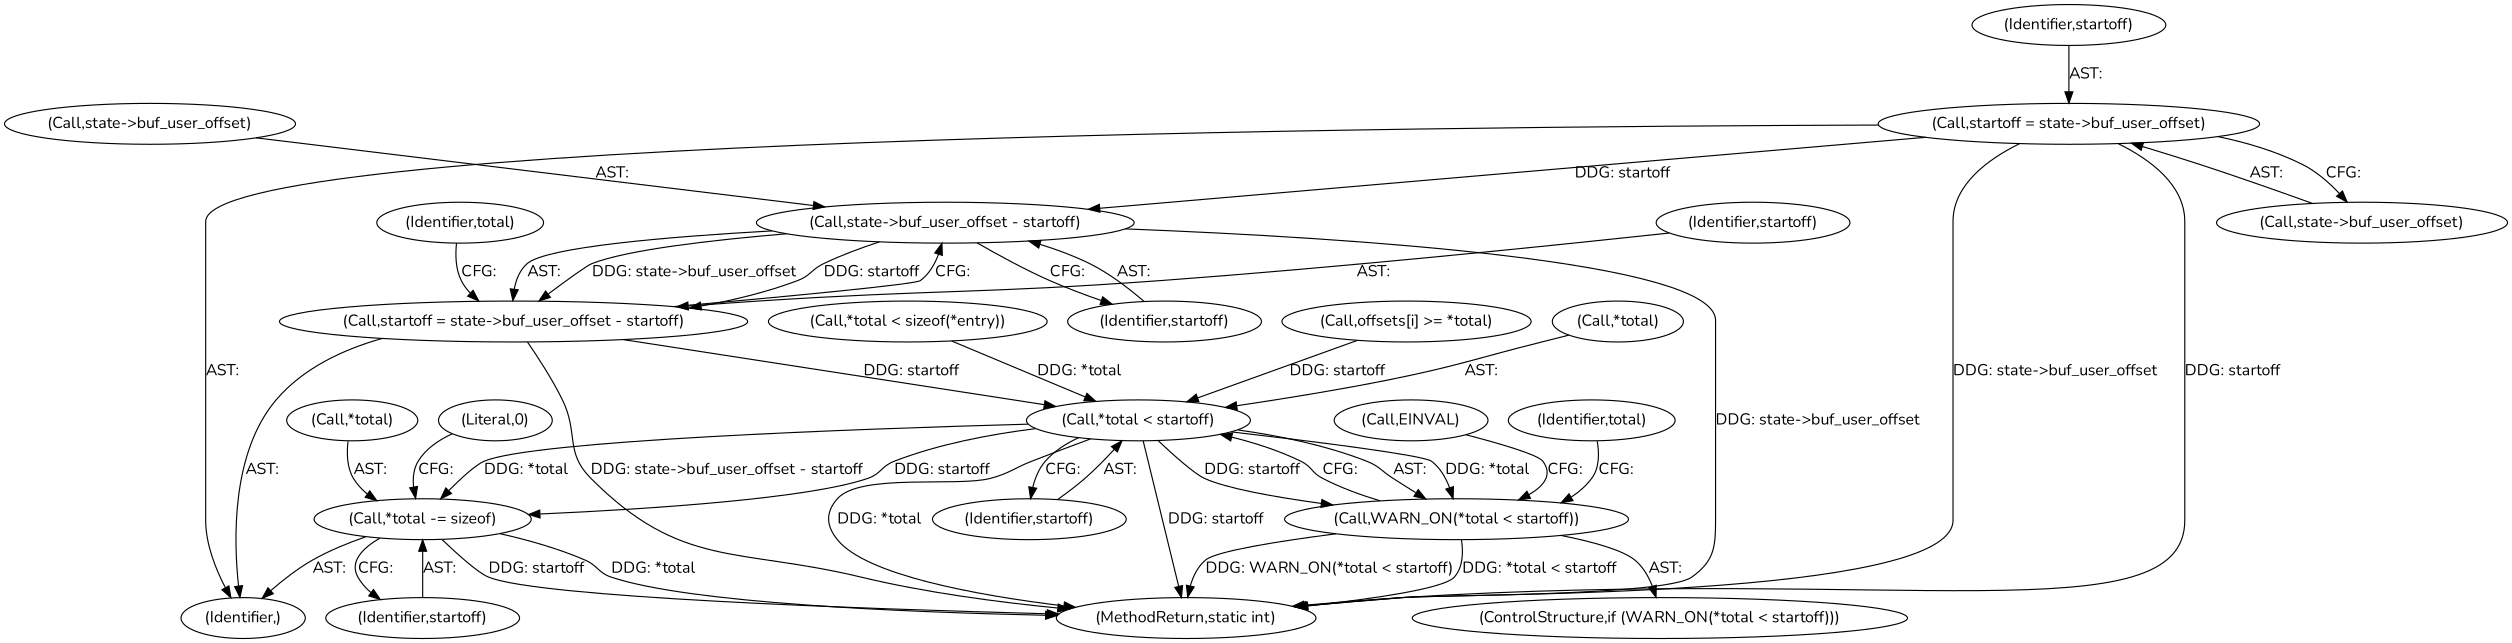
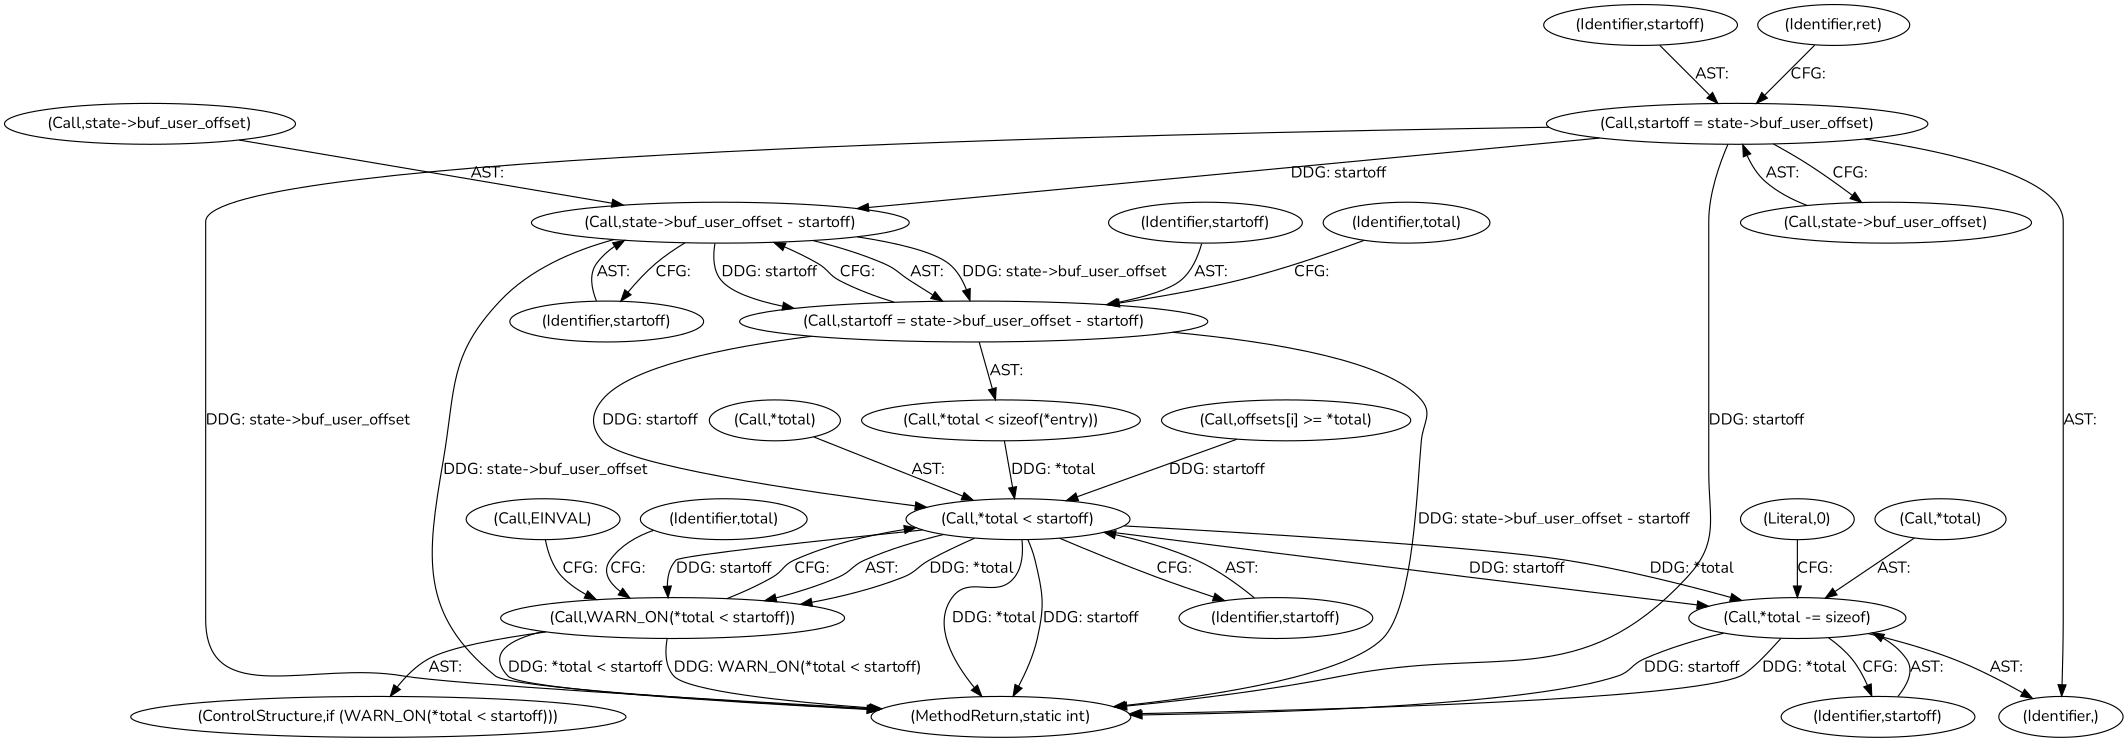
none -> (1834, 25)
(258, 430) -> (986, 365)
